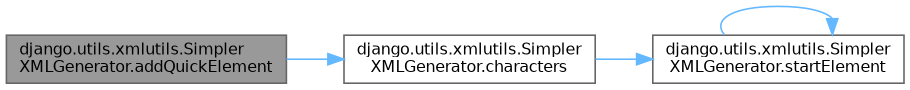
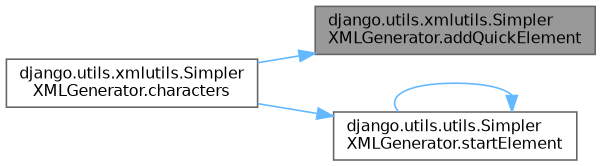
(307, 59) -> (278, 59)
(778, 59) -> (455, 136)
